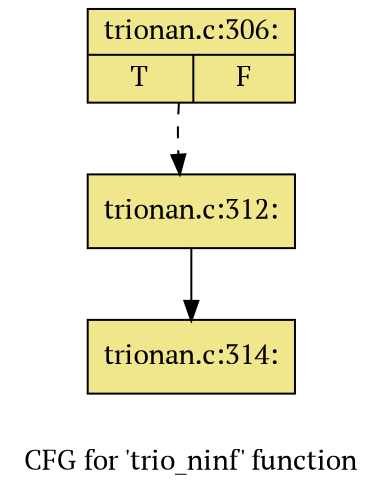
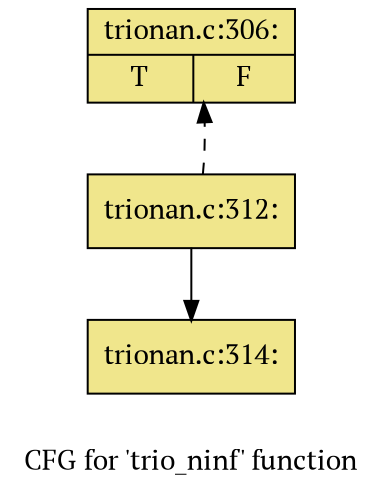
(178, 129) -> (205, 149)
